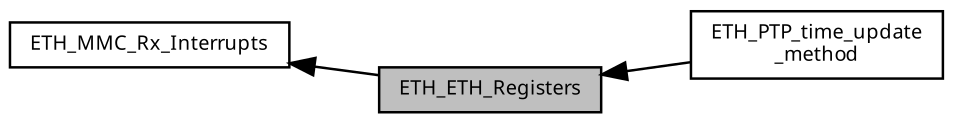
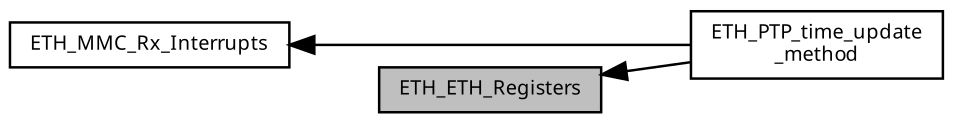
(347, 71) -> (503, 45)
